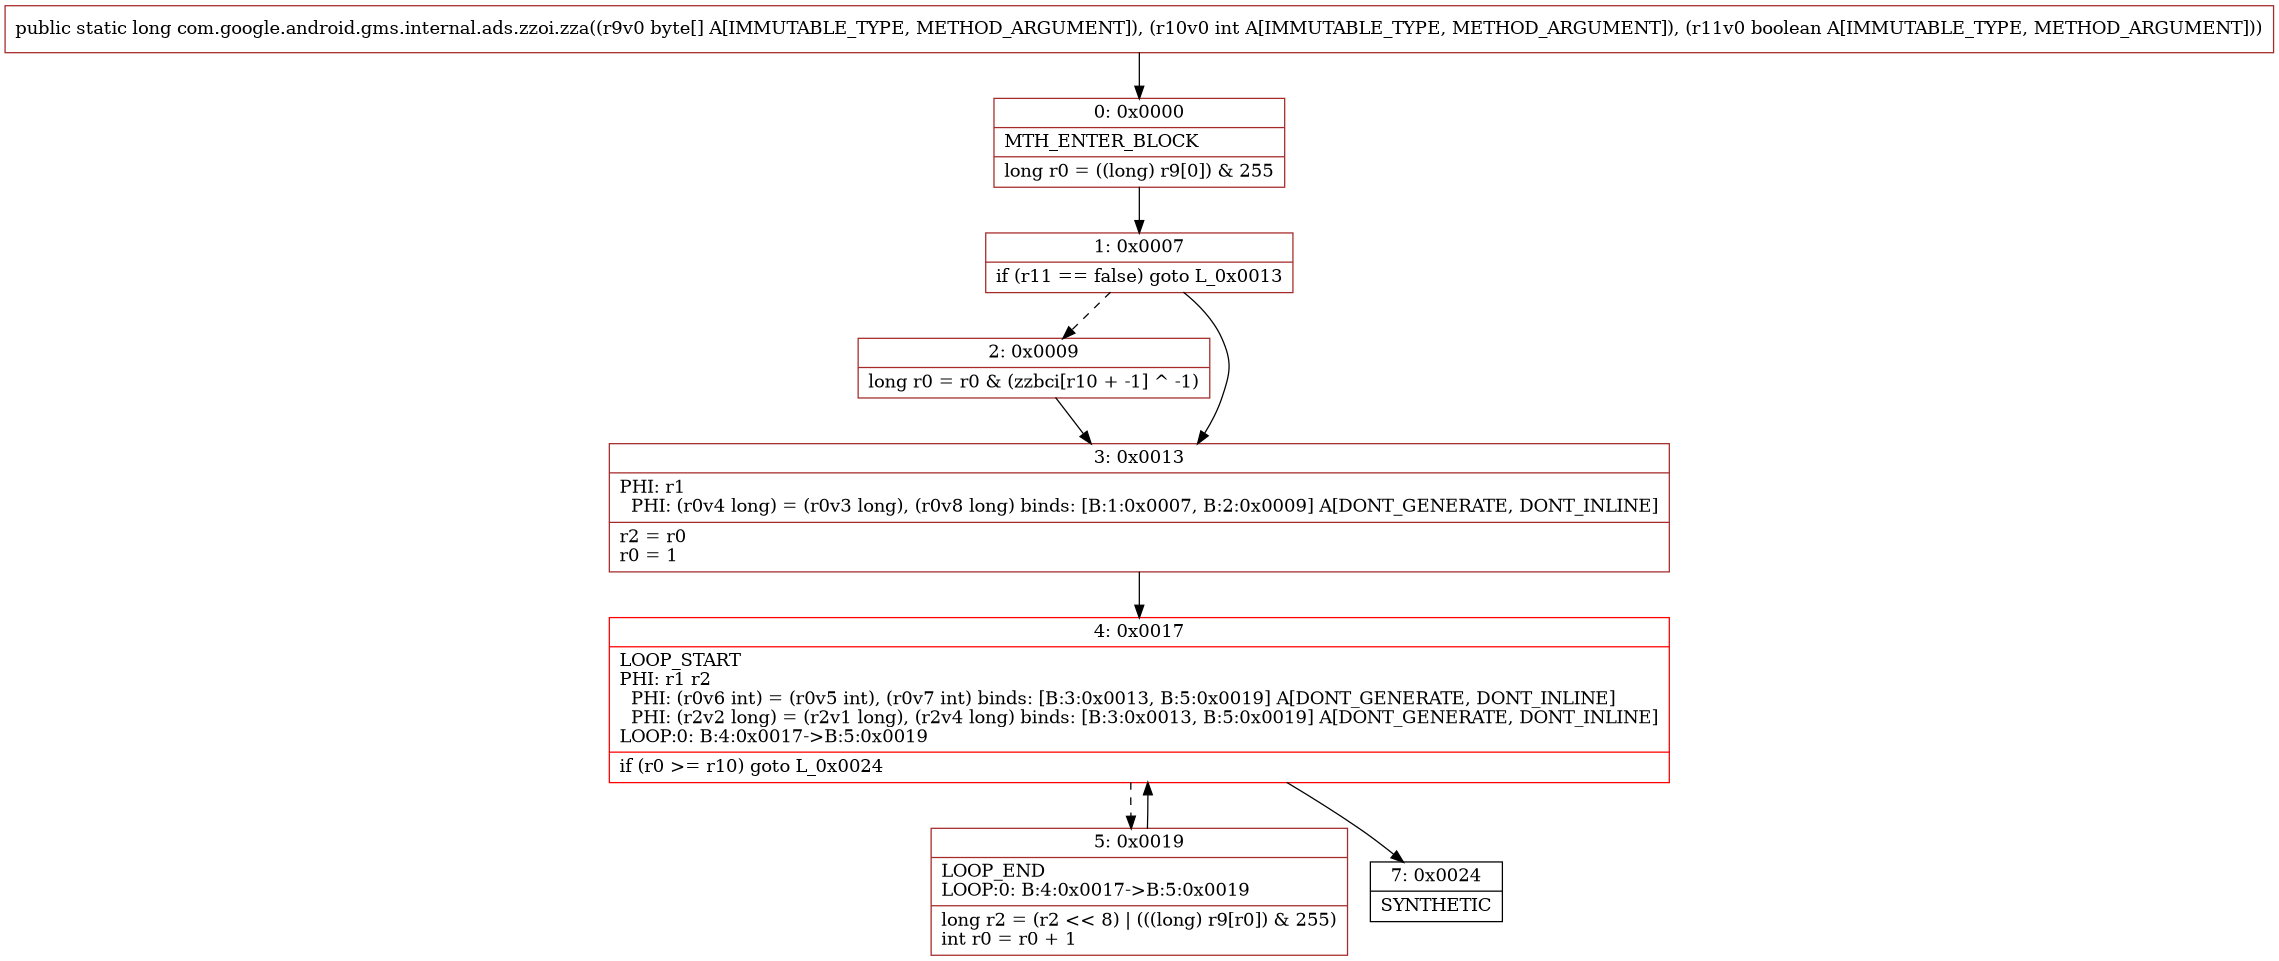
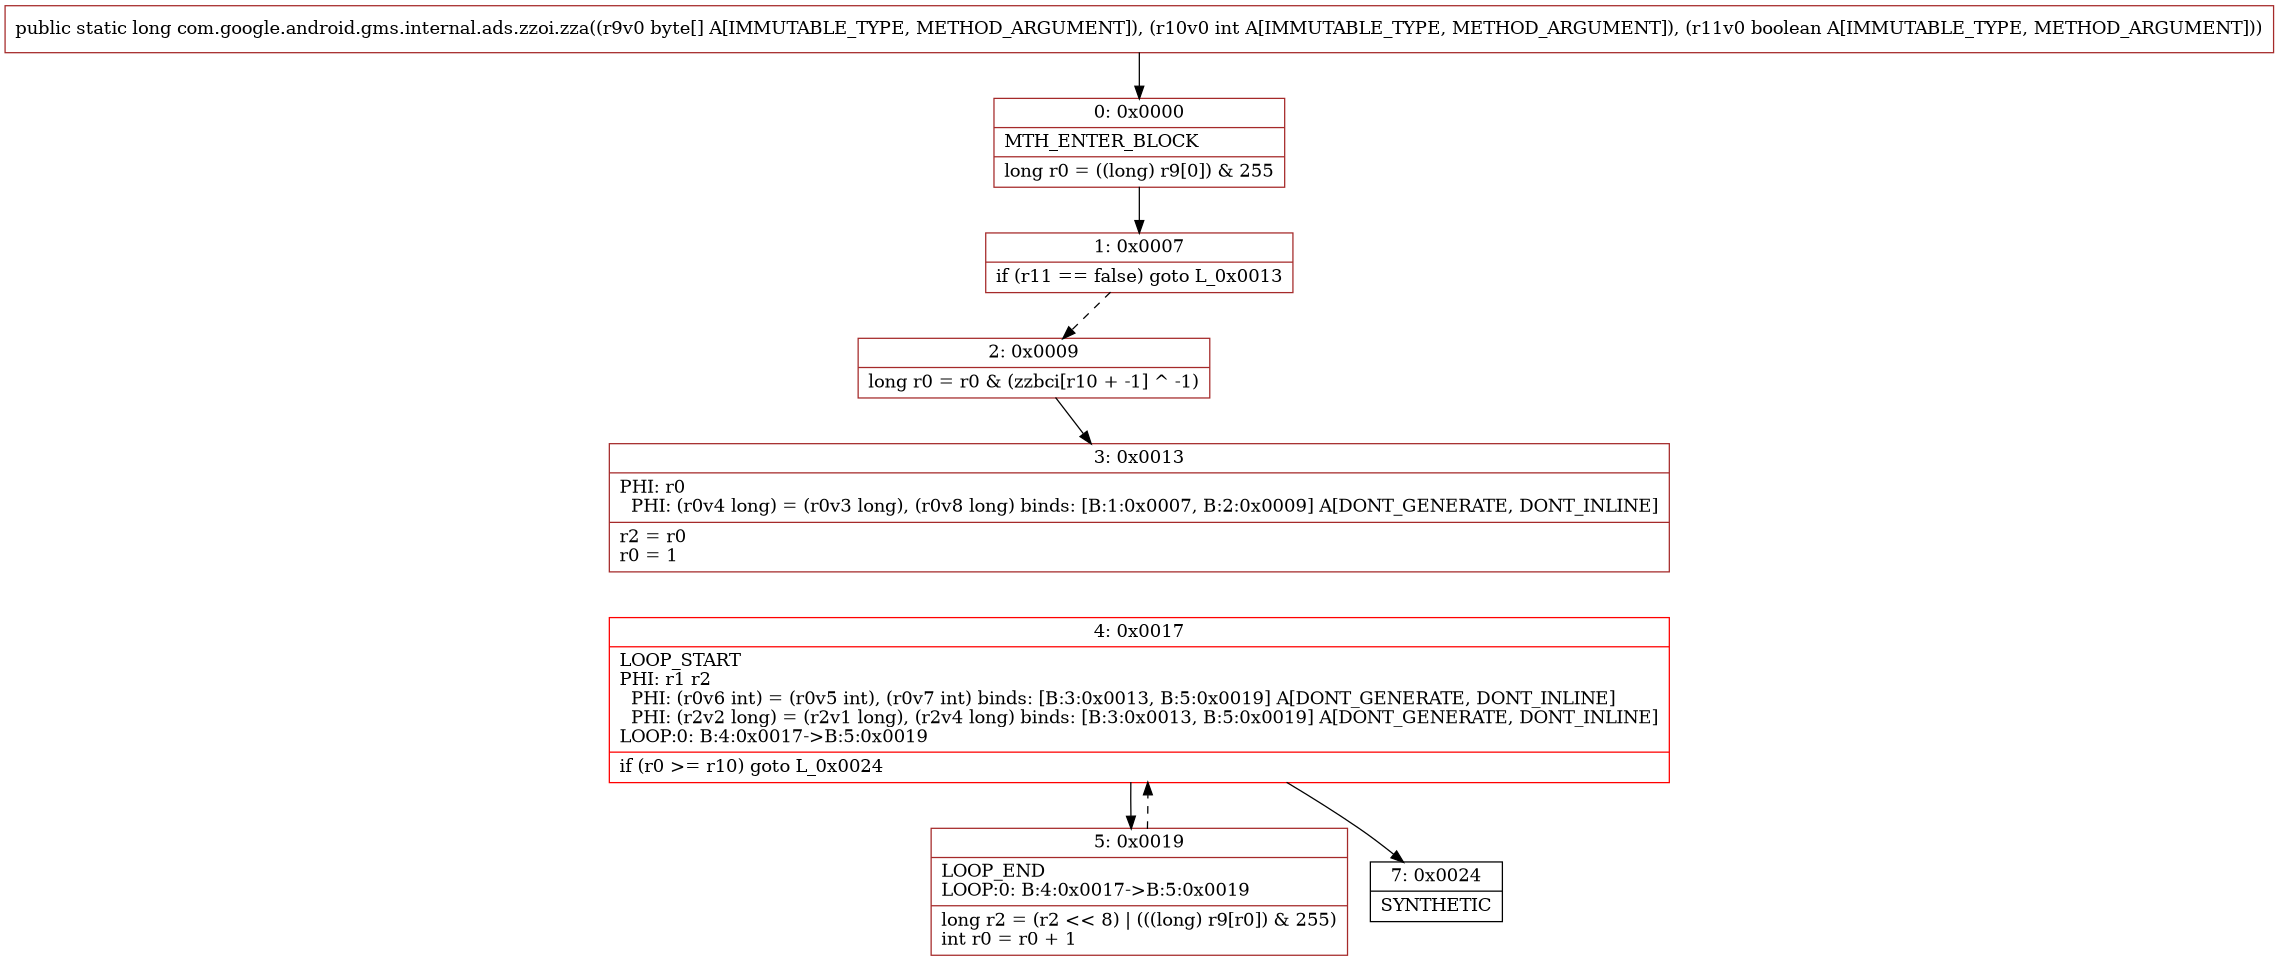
(1228, 357) -> none
(656, 487) -> (656, 487)
(1139, 588) -> none
(1131, 799) -> (1131, 799)
(1148, 812) -> (1148, 812)
